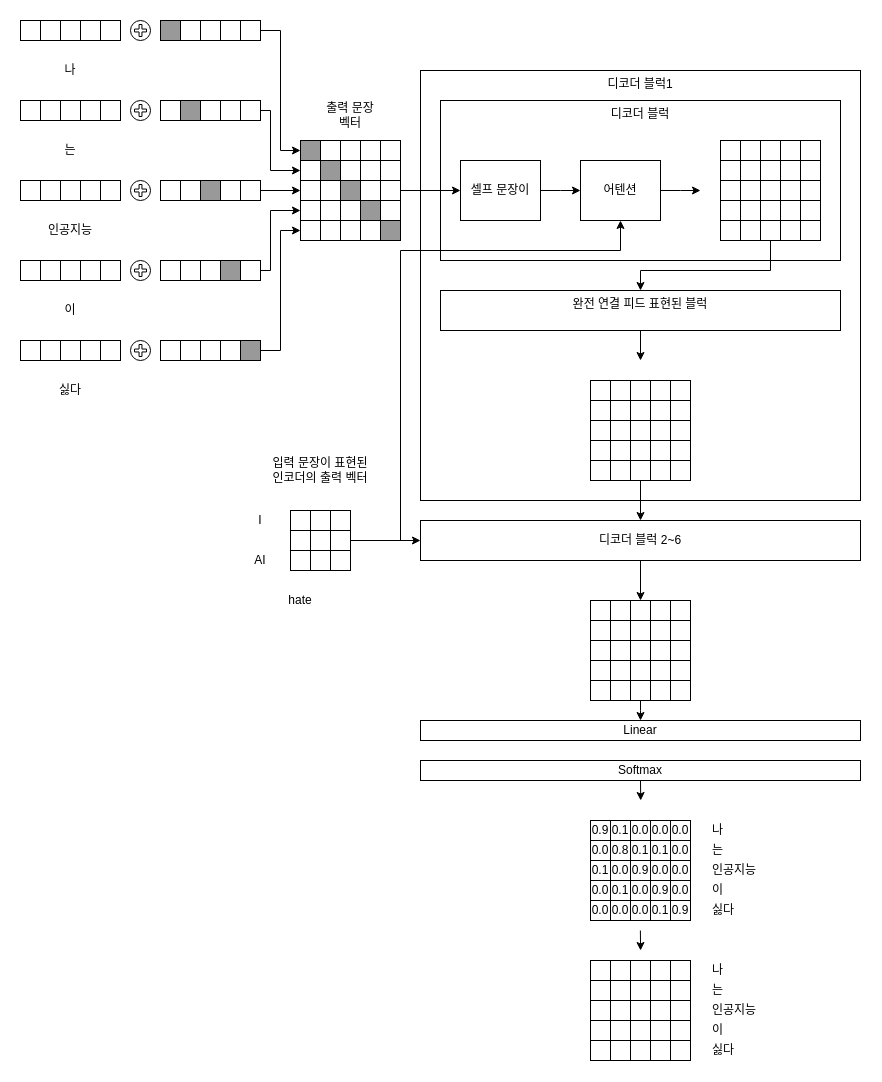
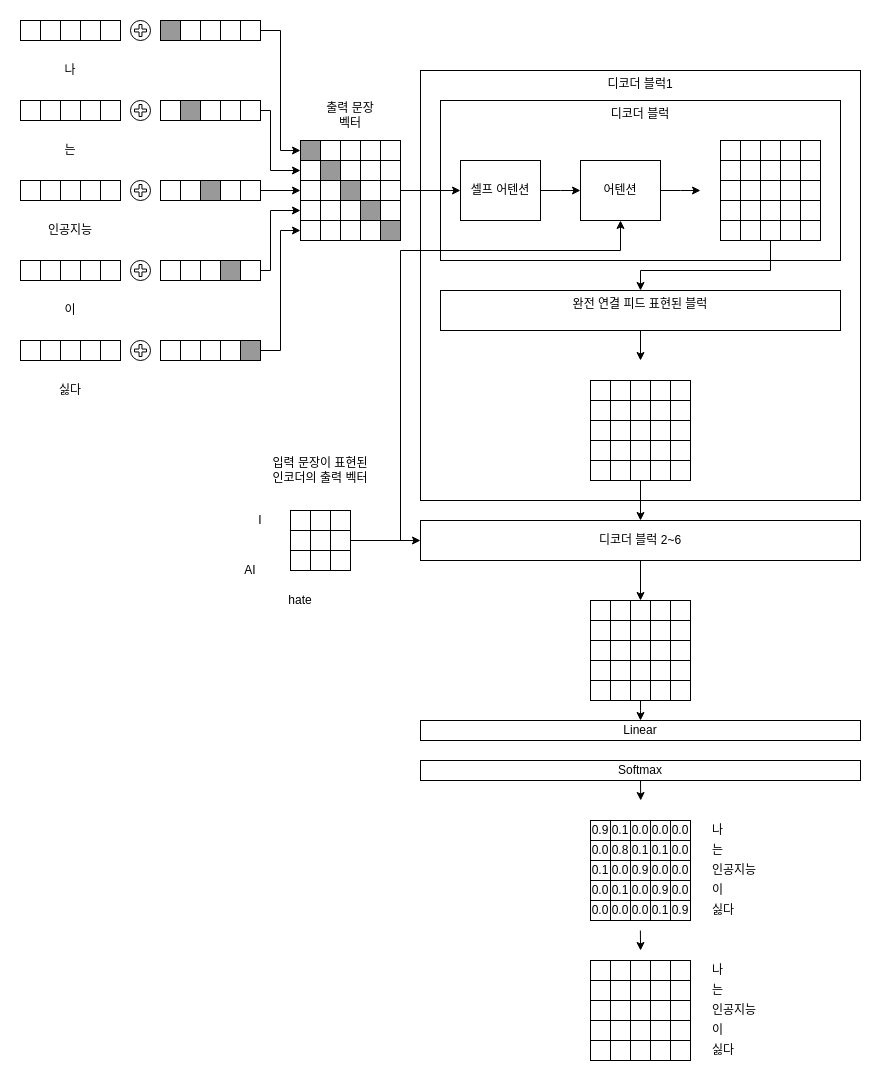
(501, 191) -> (501, 191)
(261, 561) -> (251, 571)
